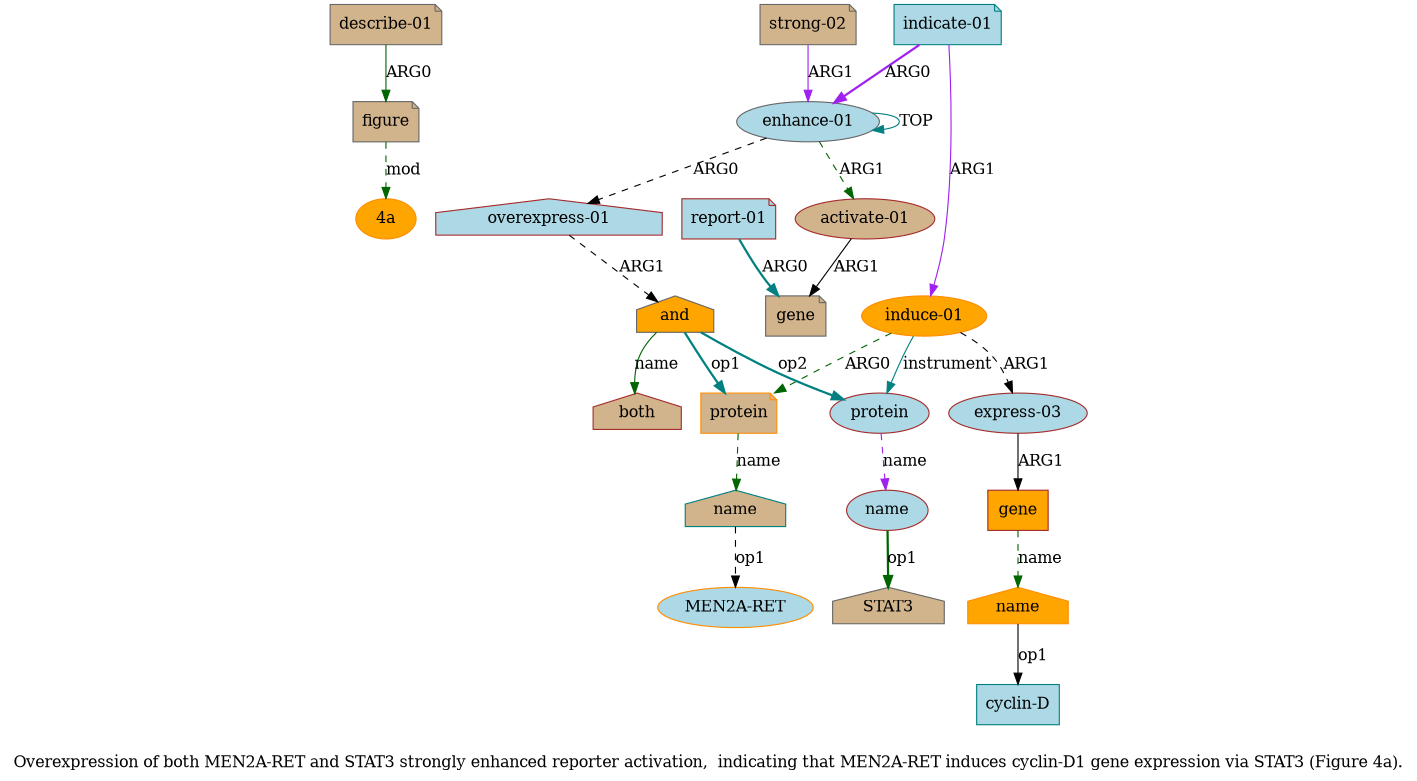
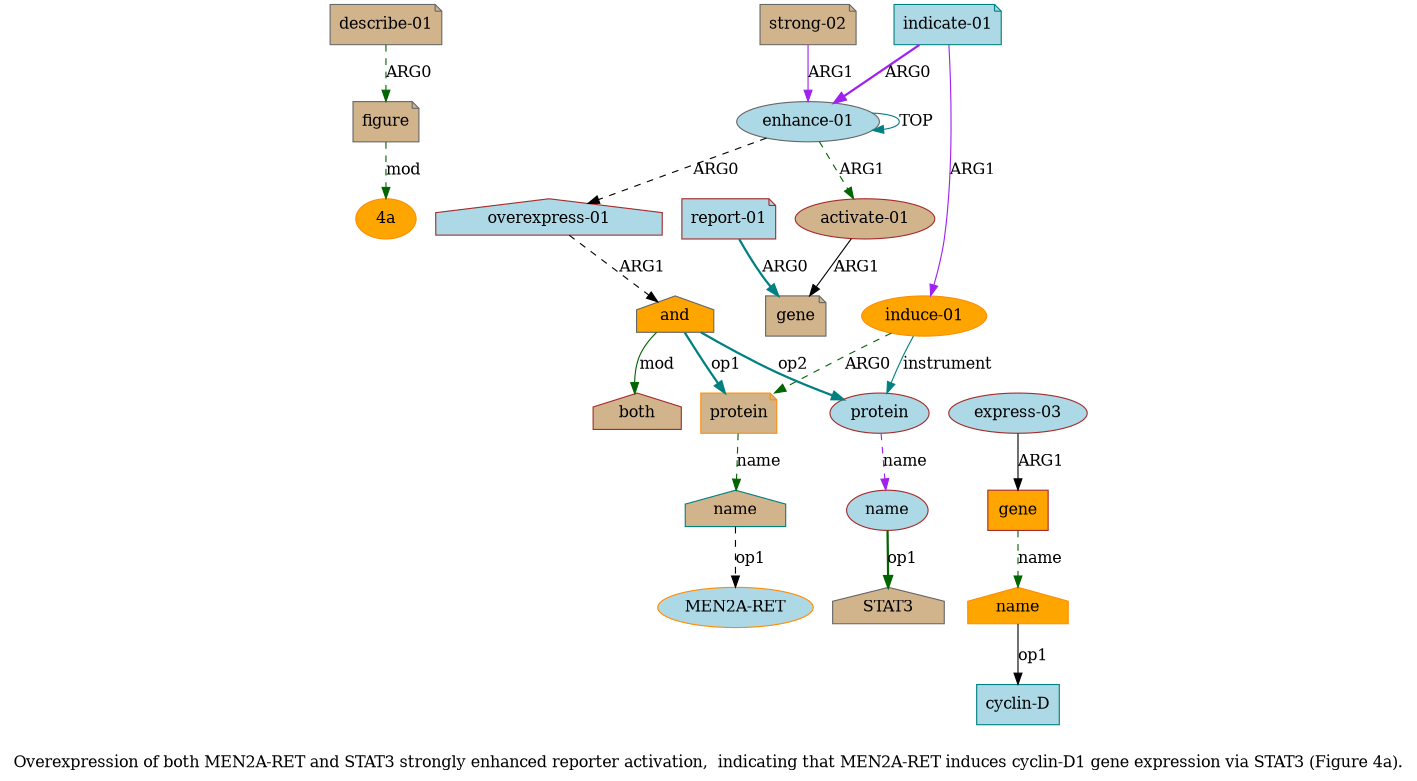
(386, 68) -> (386, 68)
(989, 353) -> none
(657, 365) -> (657, 365)
